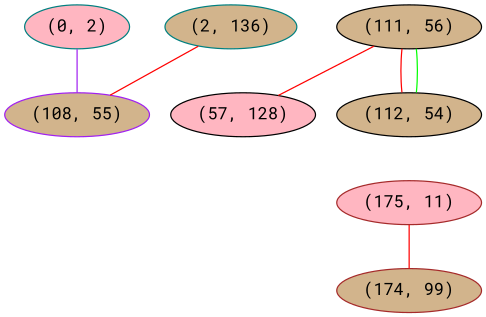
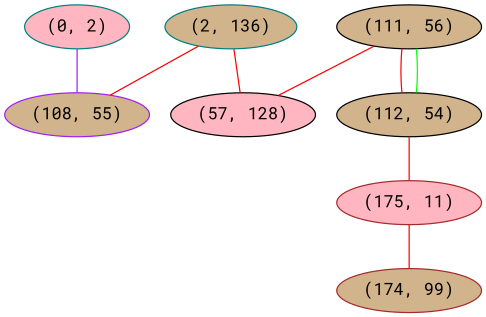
none -> (237, 71)
none -> (409, 159)
